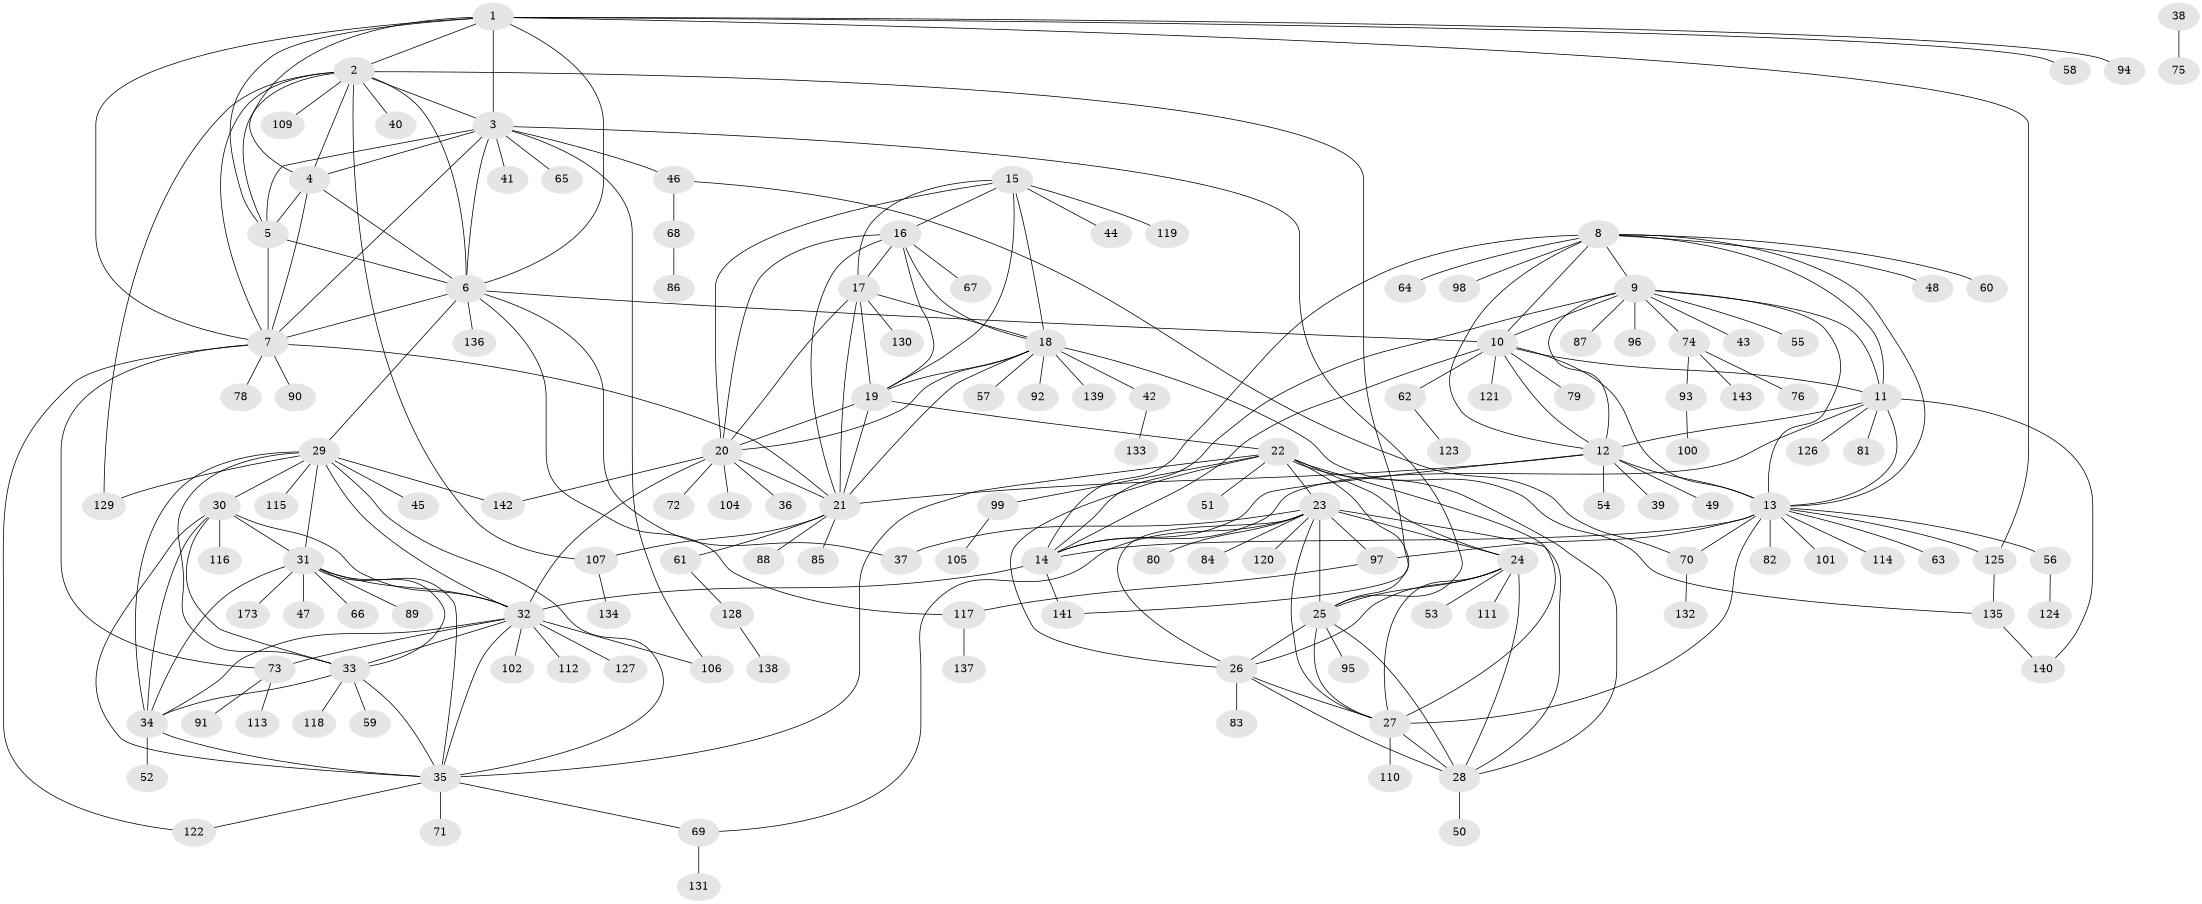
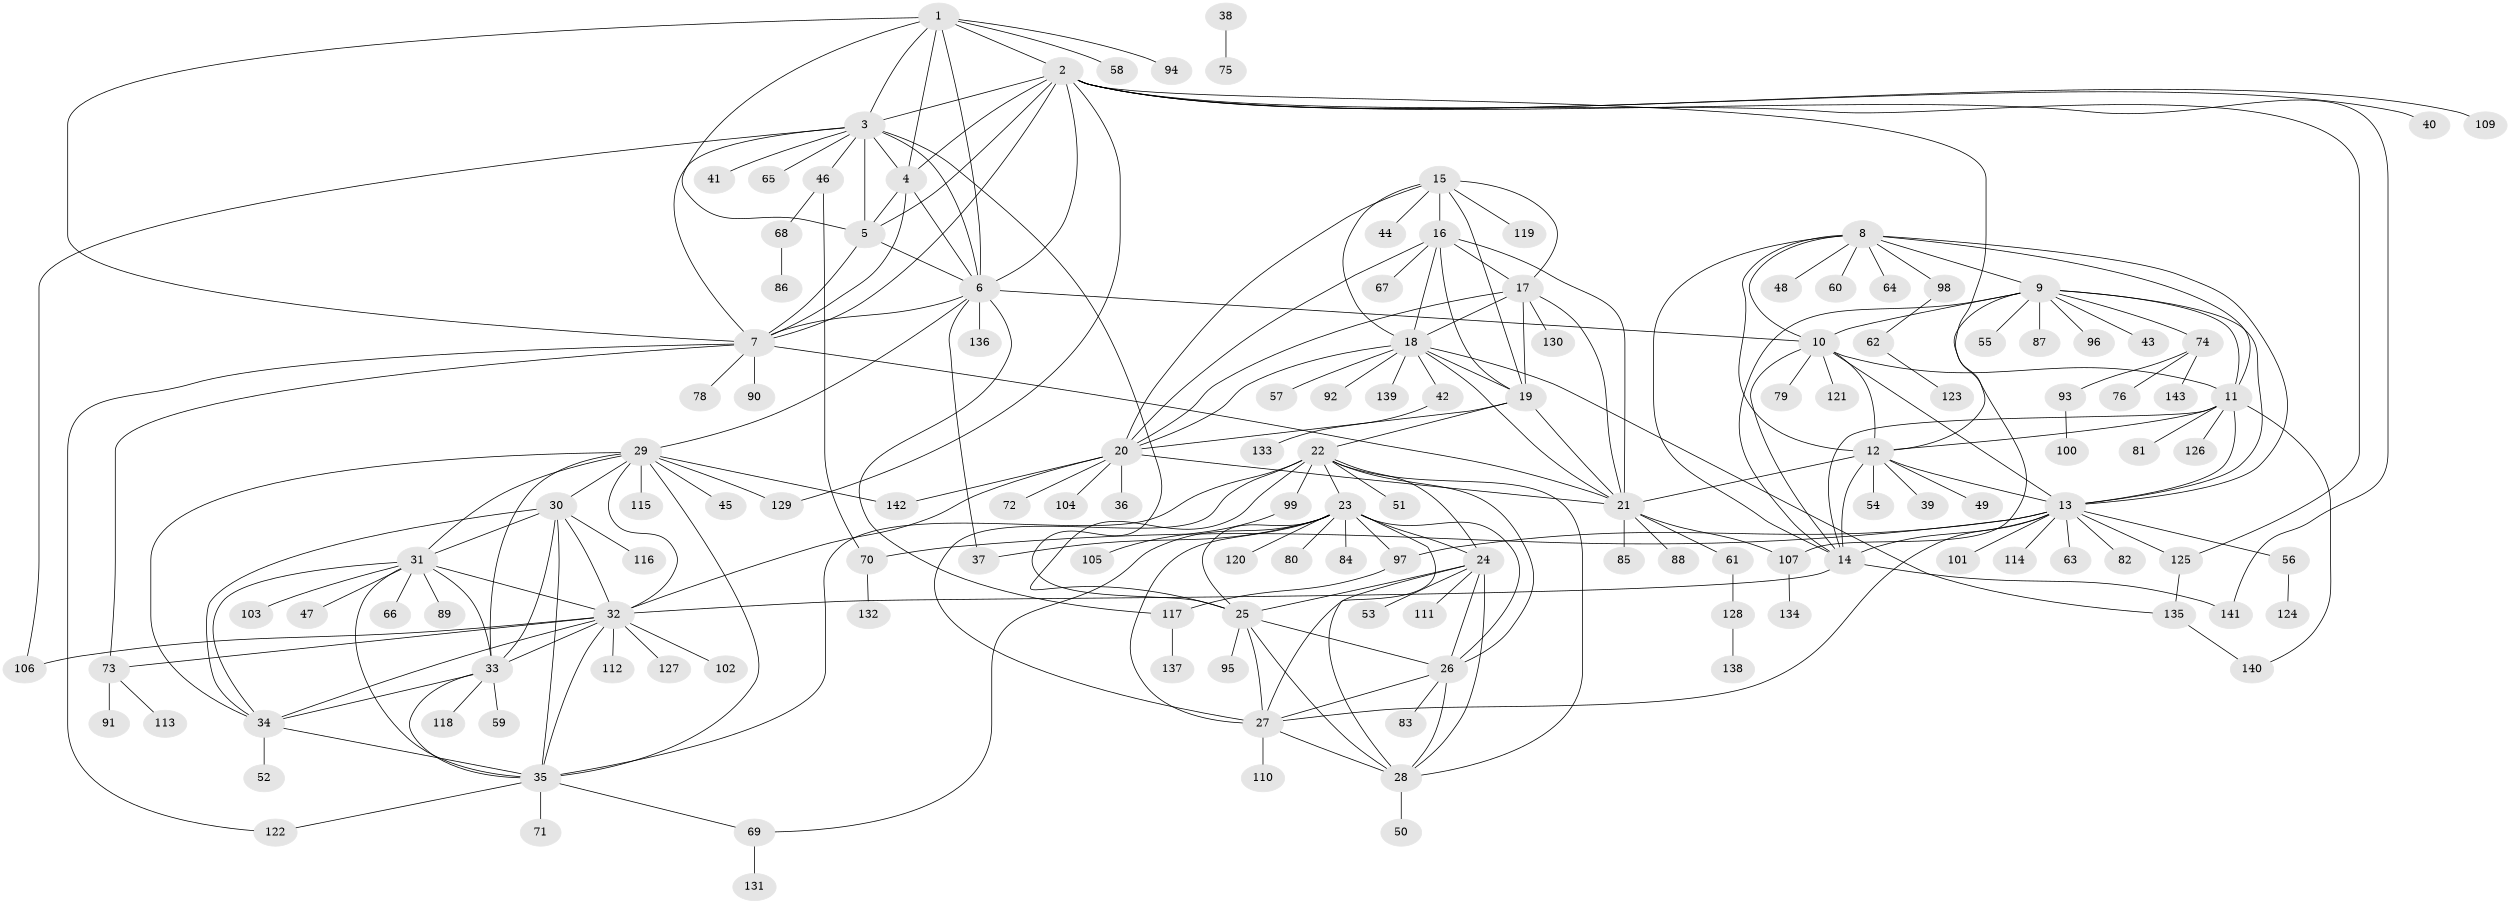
(1489, 51) -> (1921, 111)
(1458, 367) -> (1901, 322)
(248, 615) -> (251, 615)
